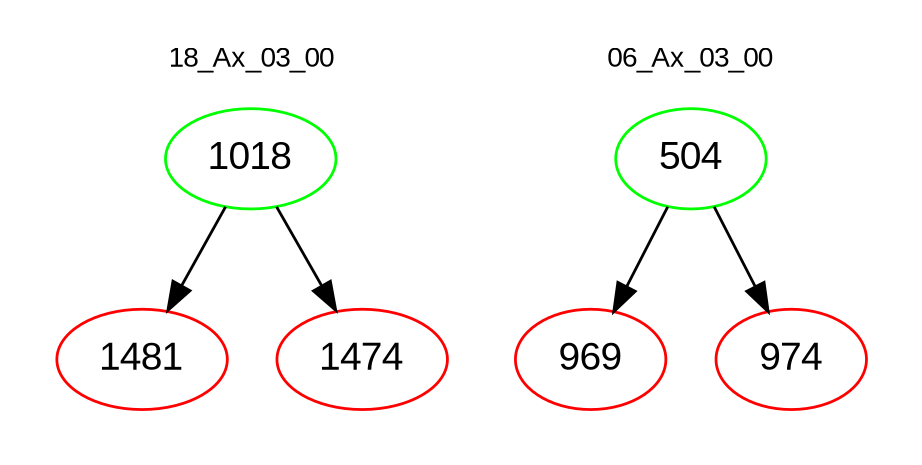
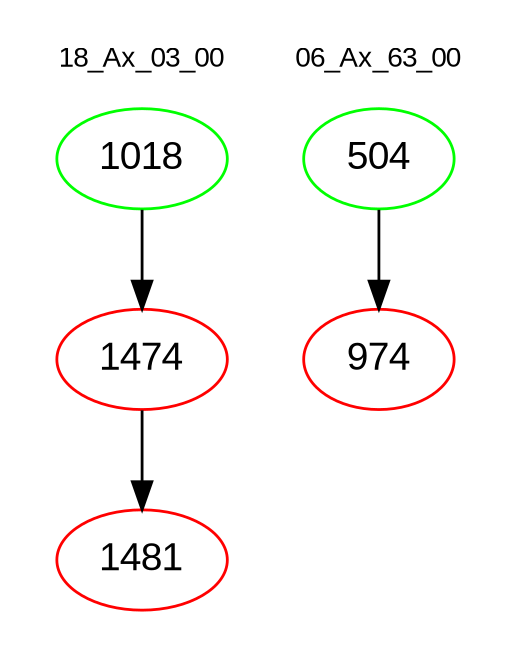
(691, 60) -> (379, 60)
(204, 246) -> (142, 446)
(591, 359) -> none
